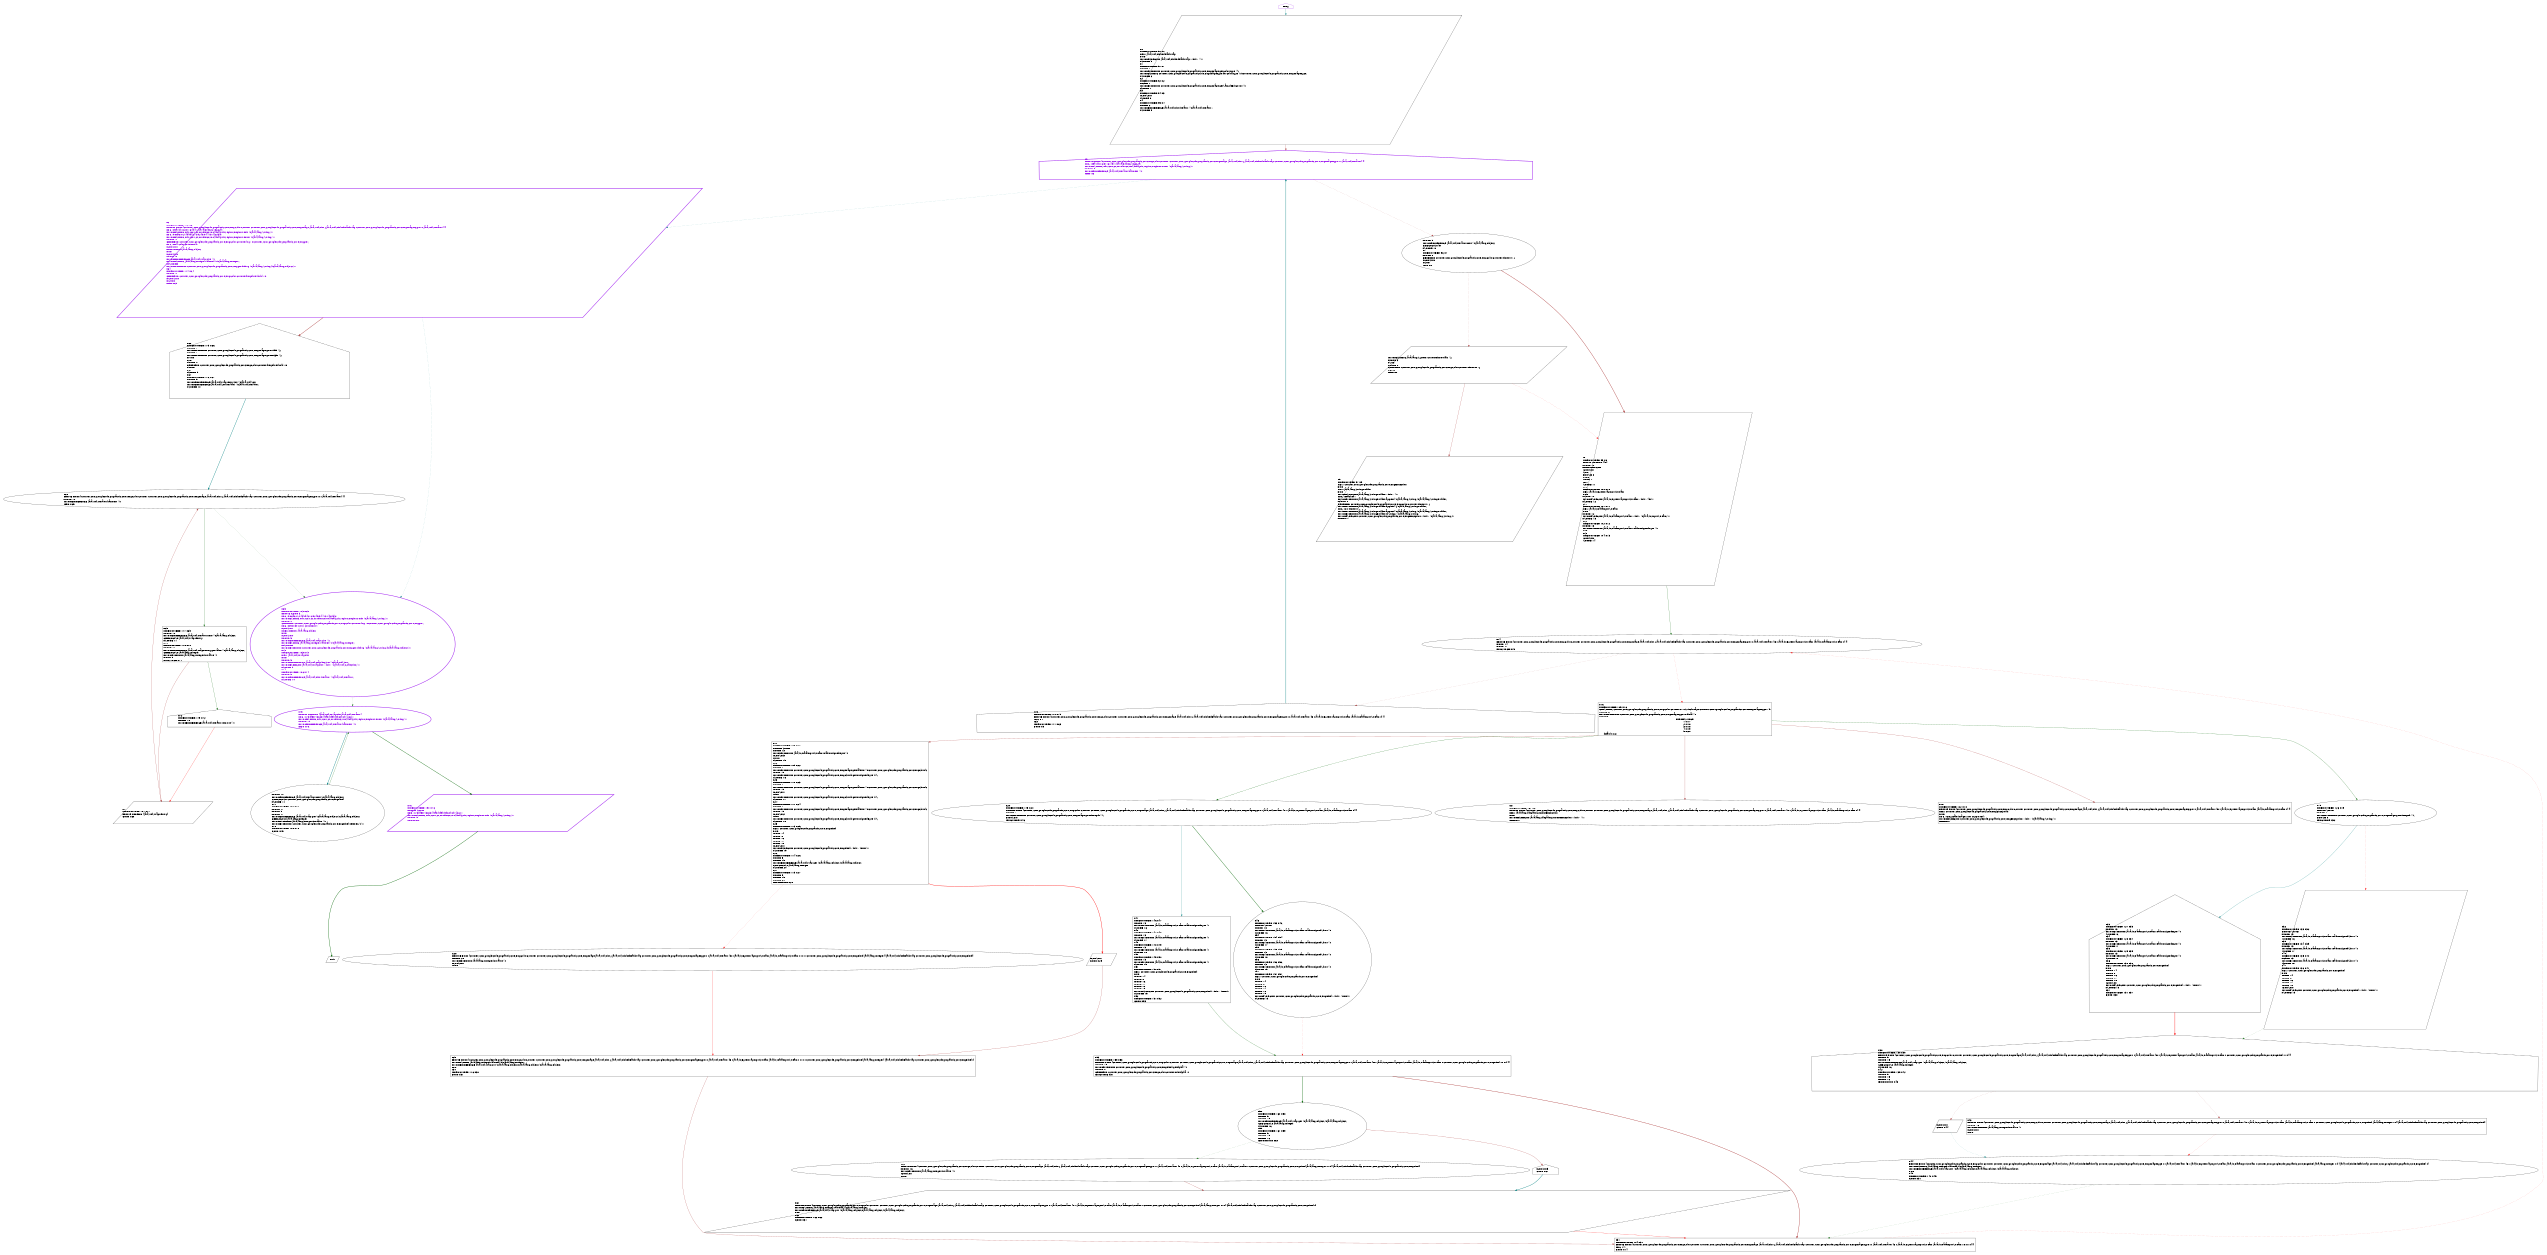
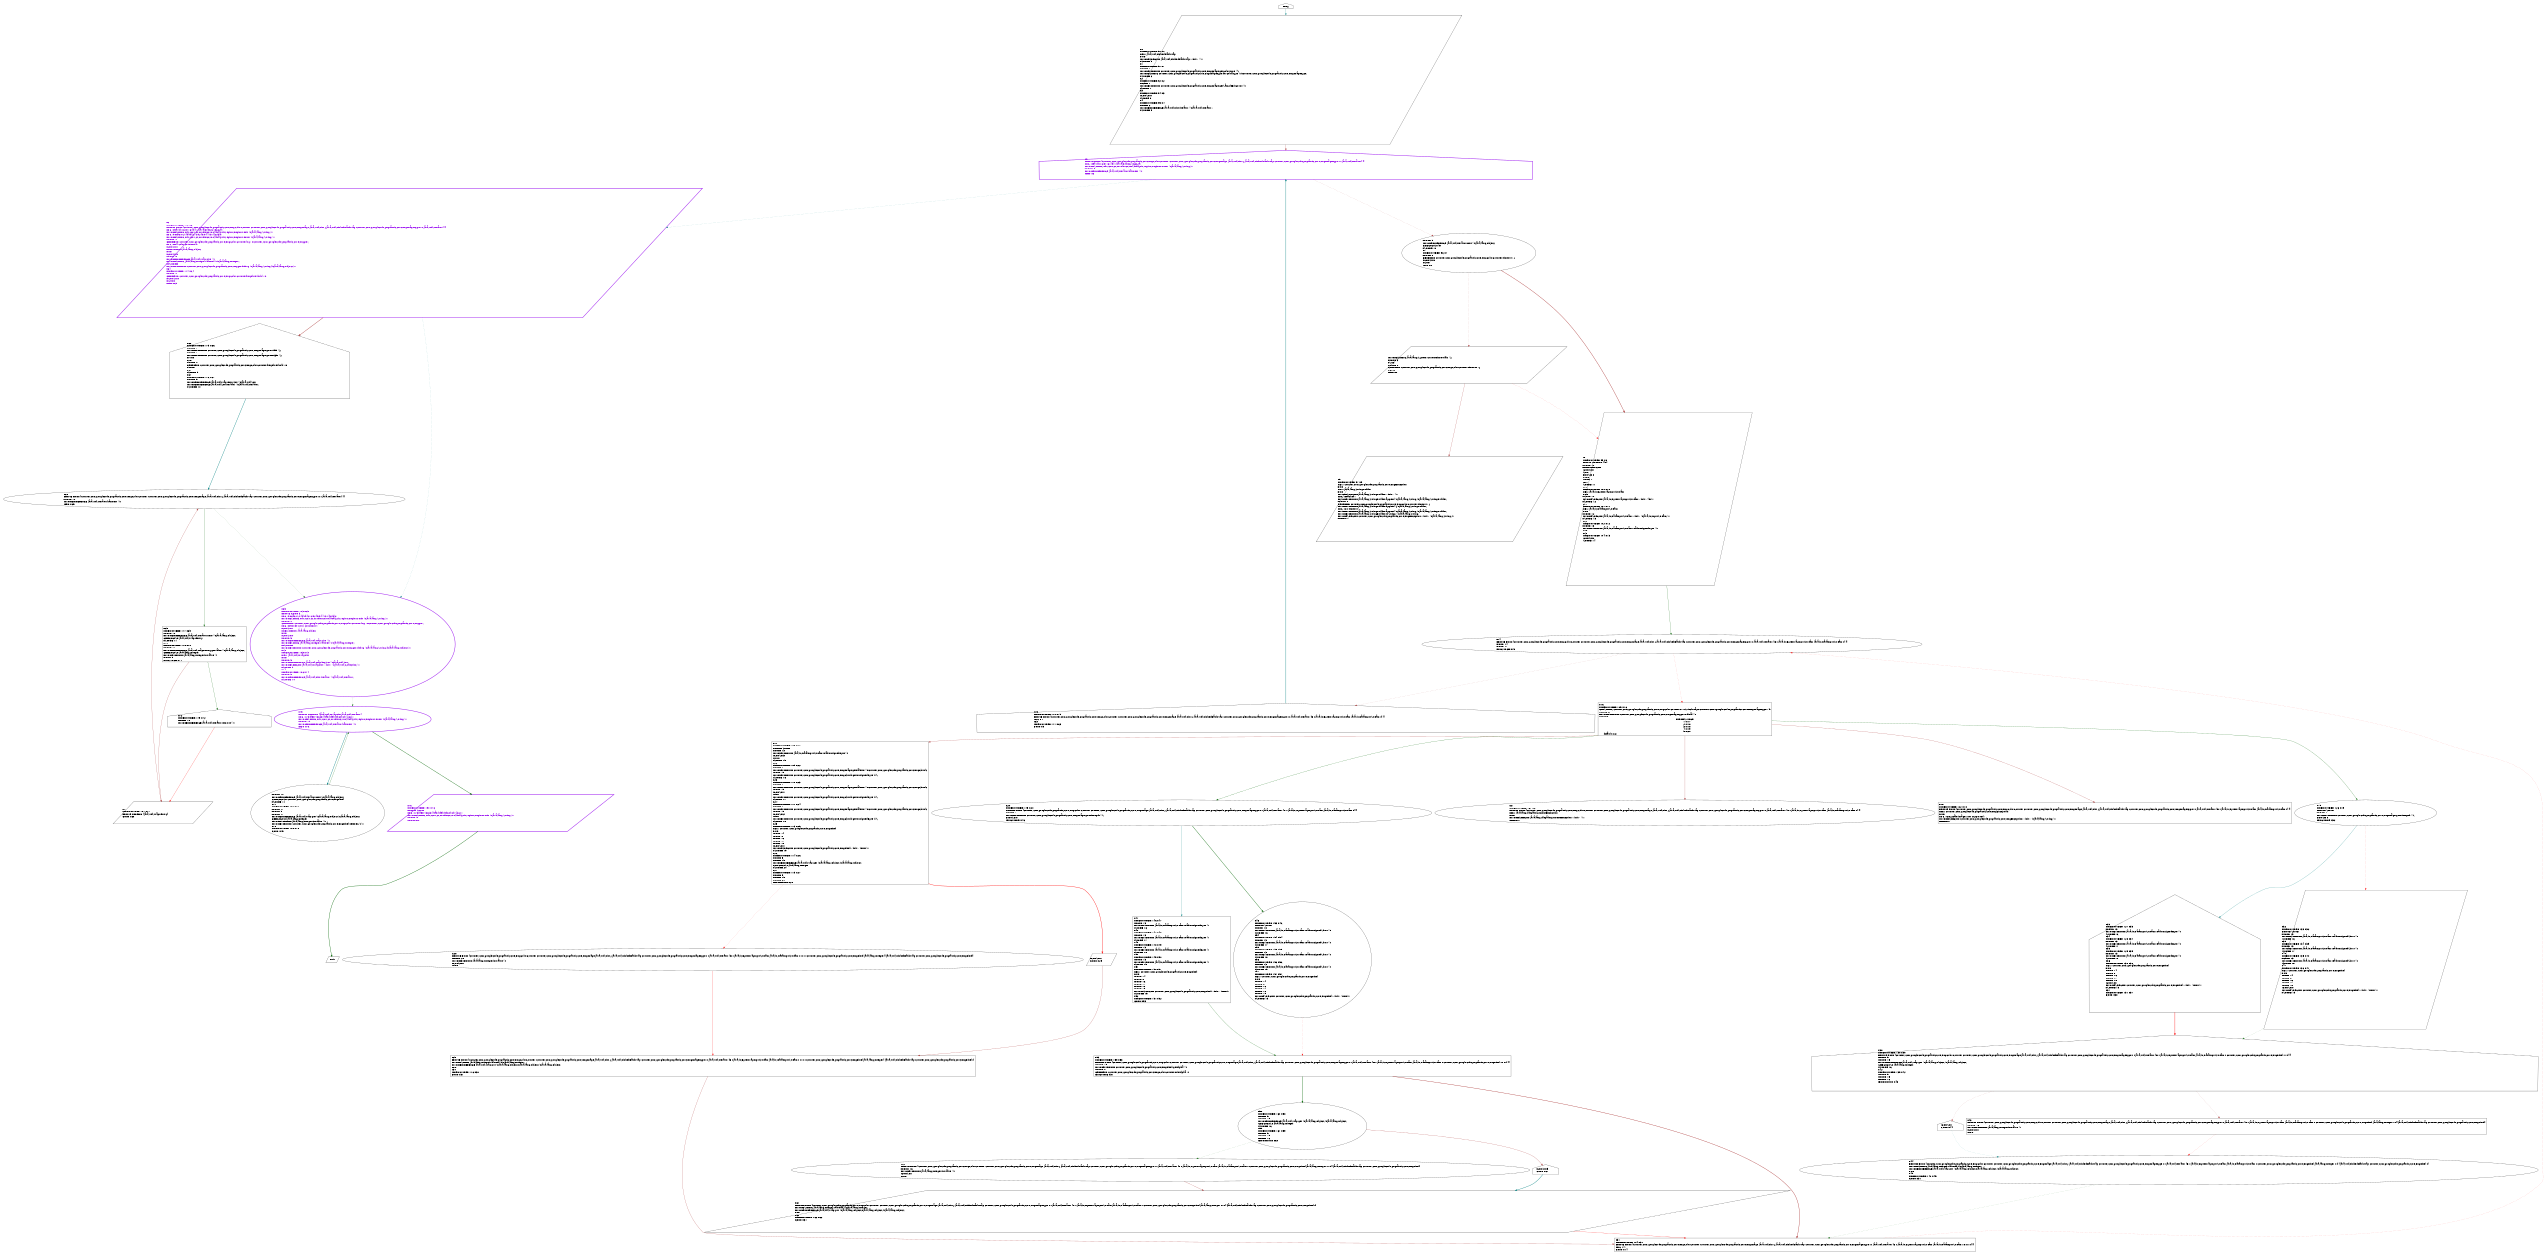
(1286, 6) -> (1286, 6)
(1948, 1126) -> (1950, 1126)
